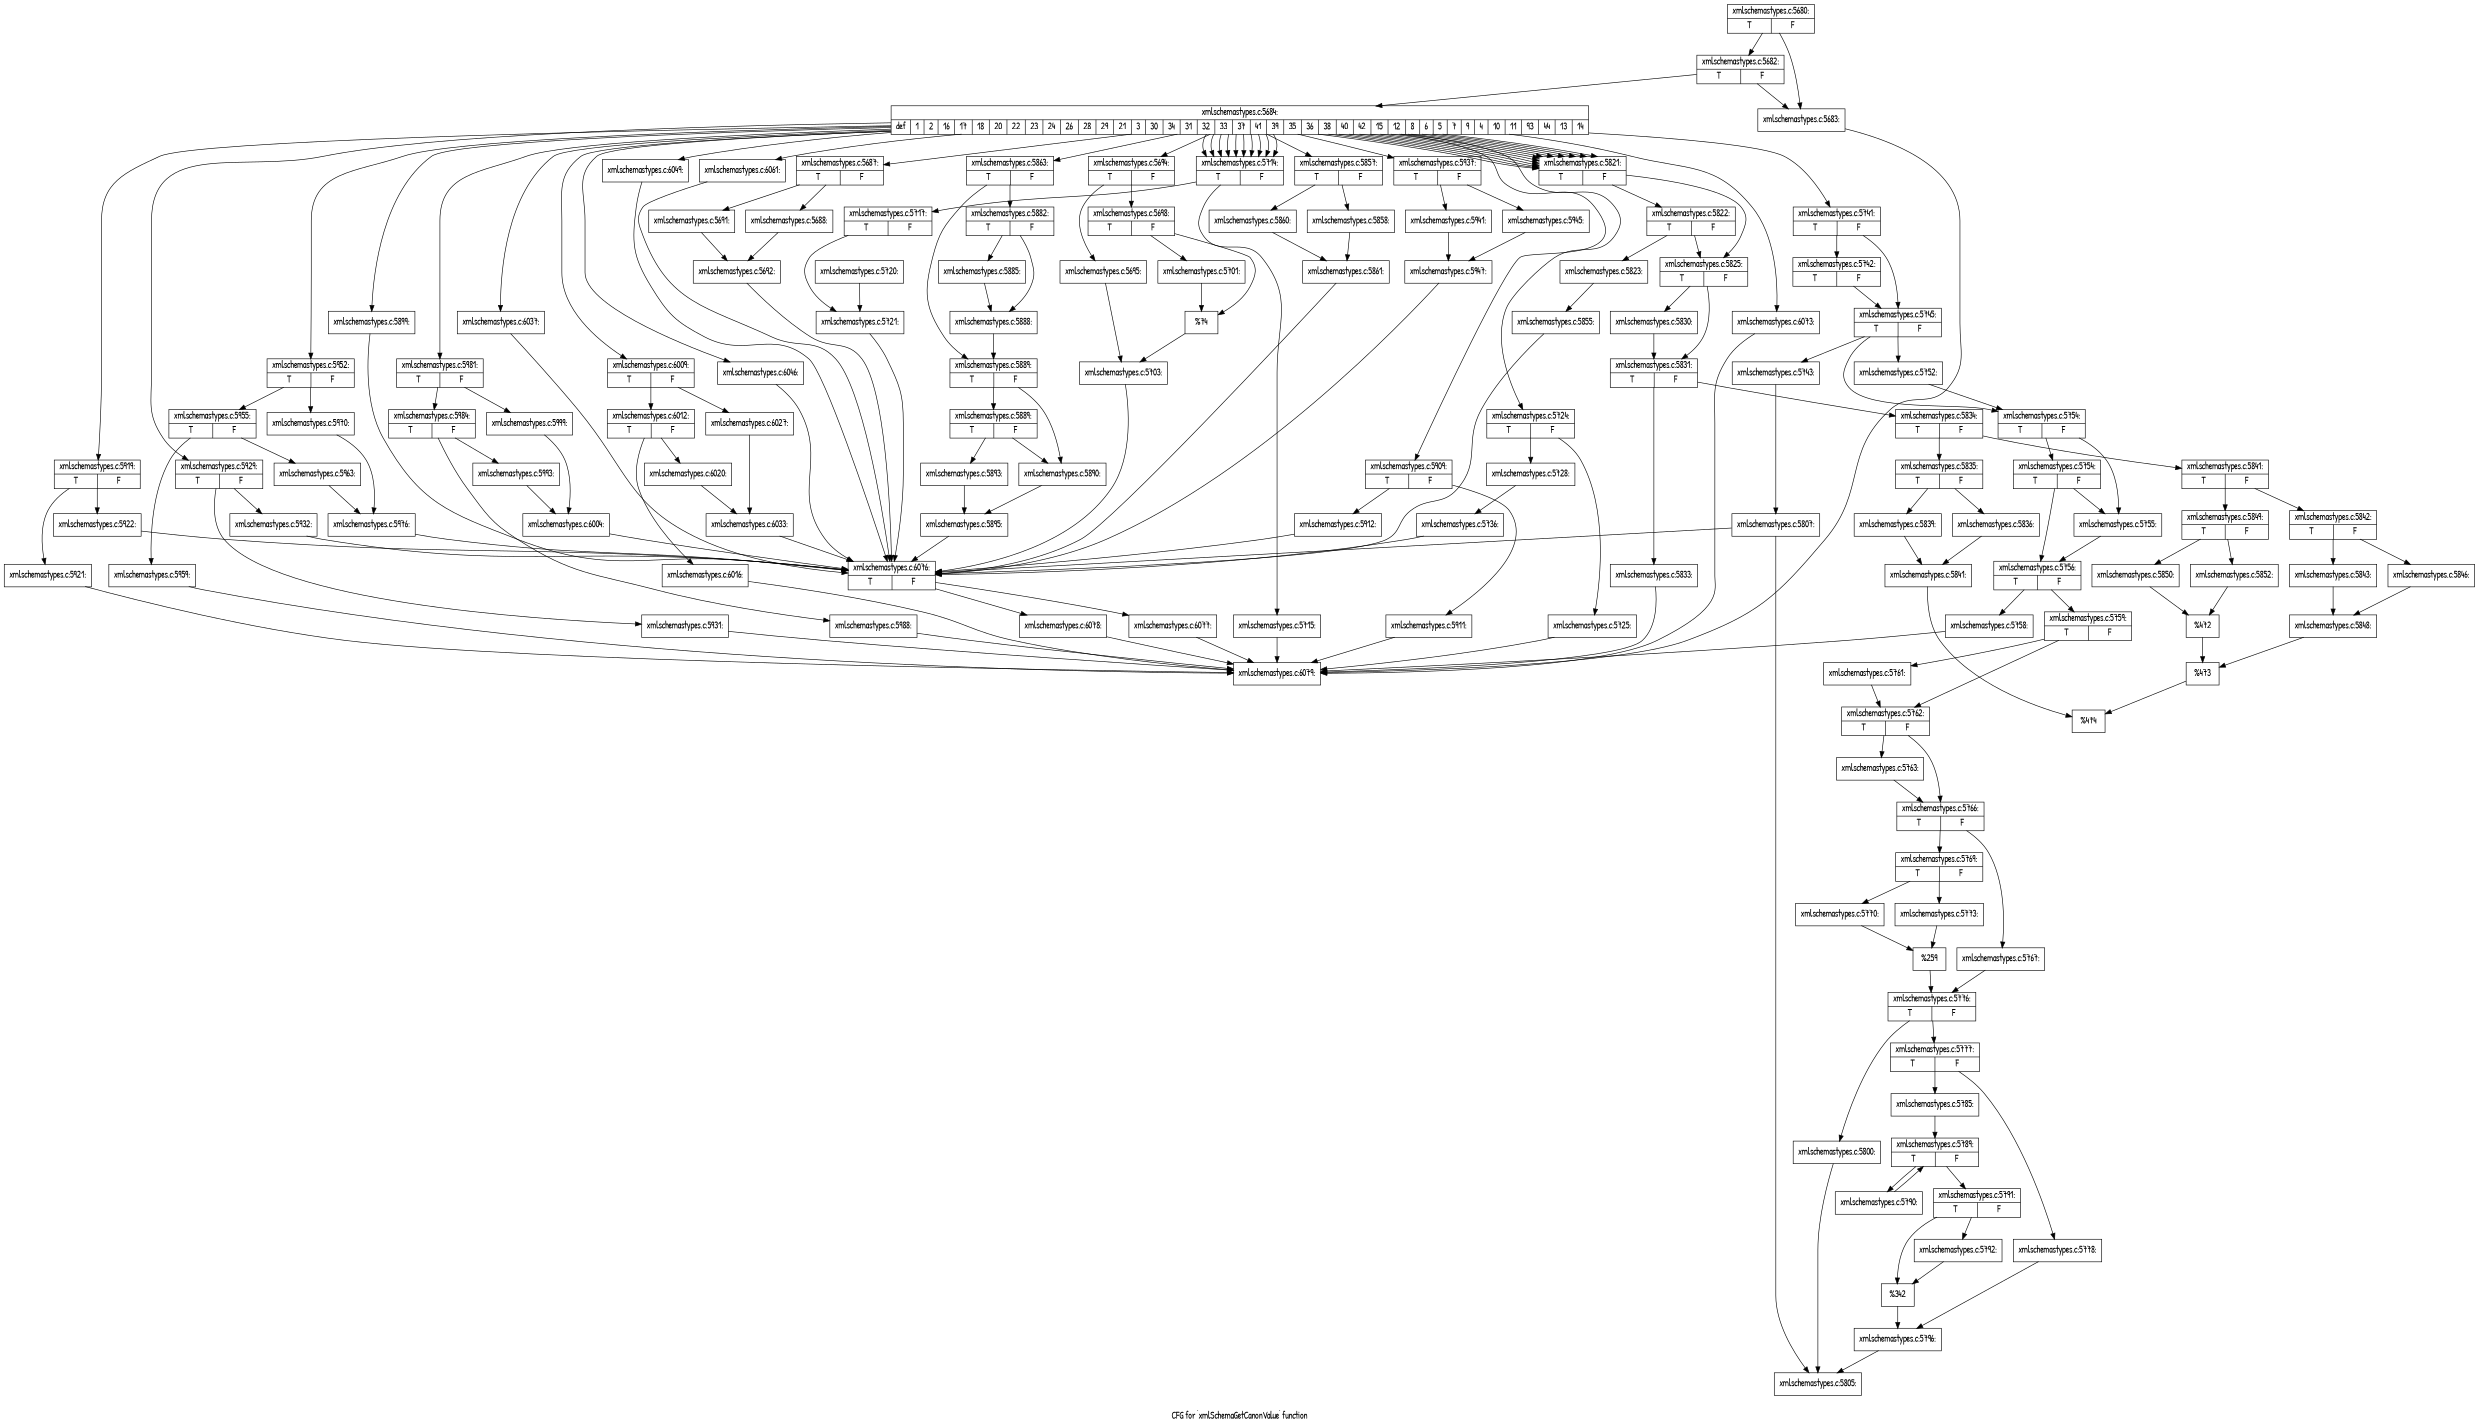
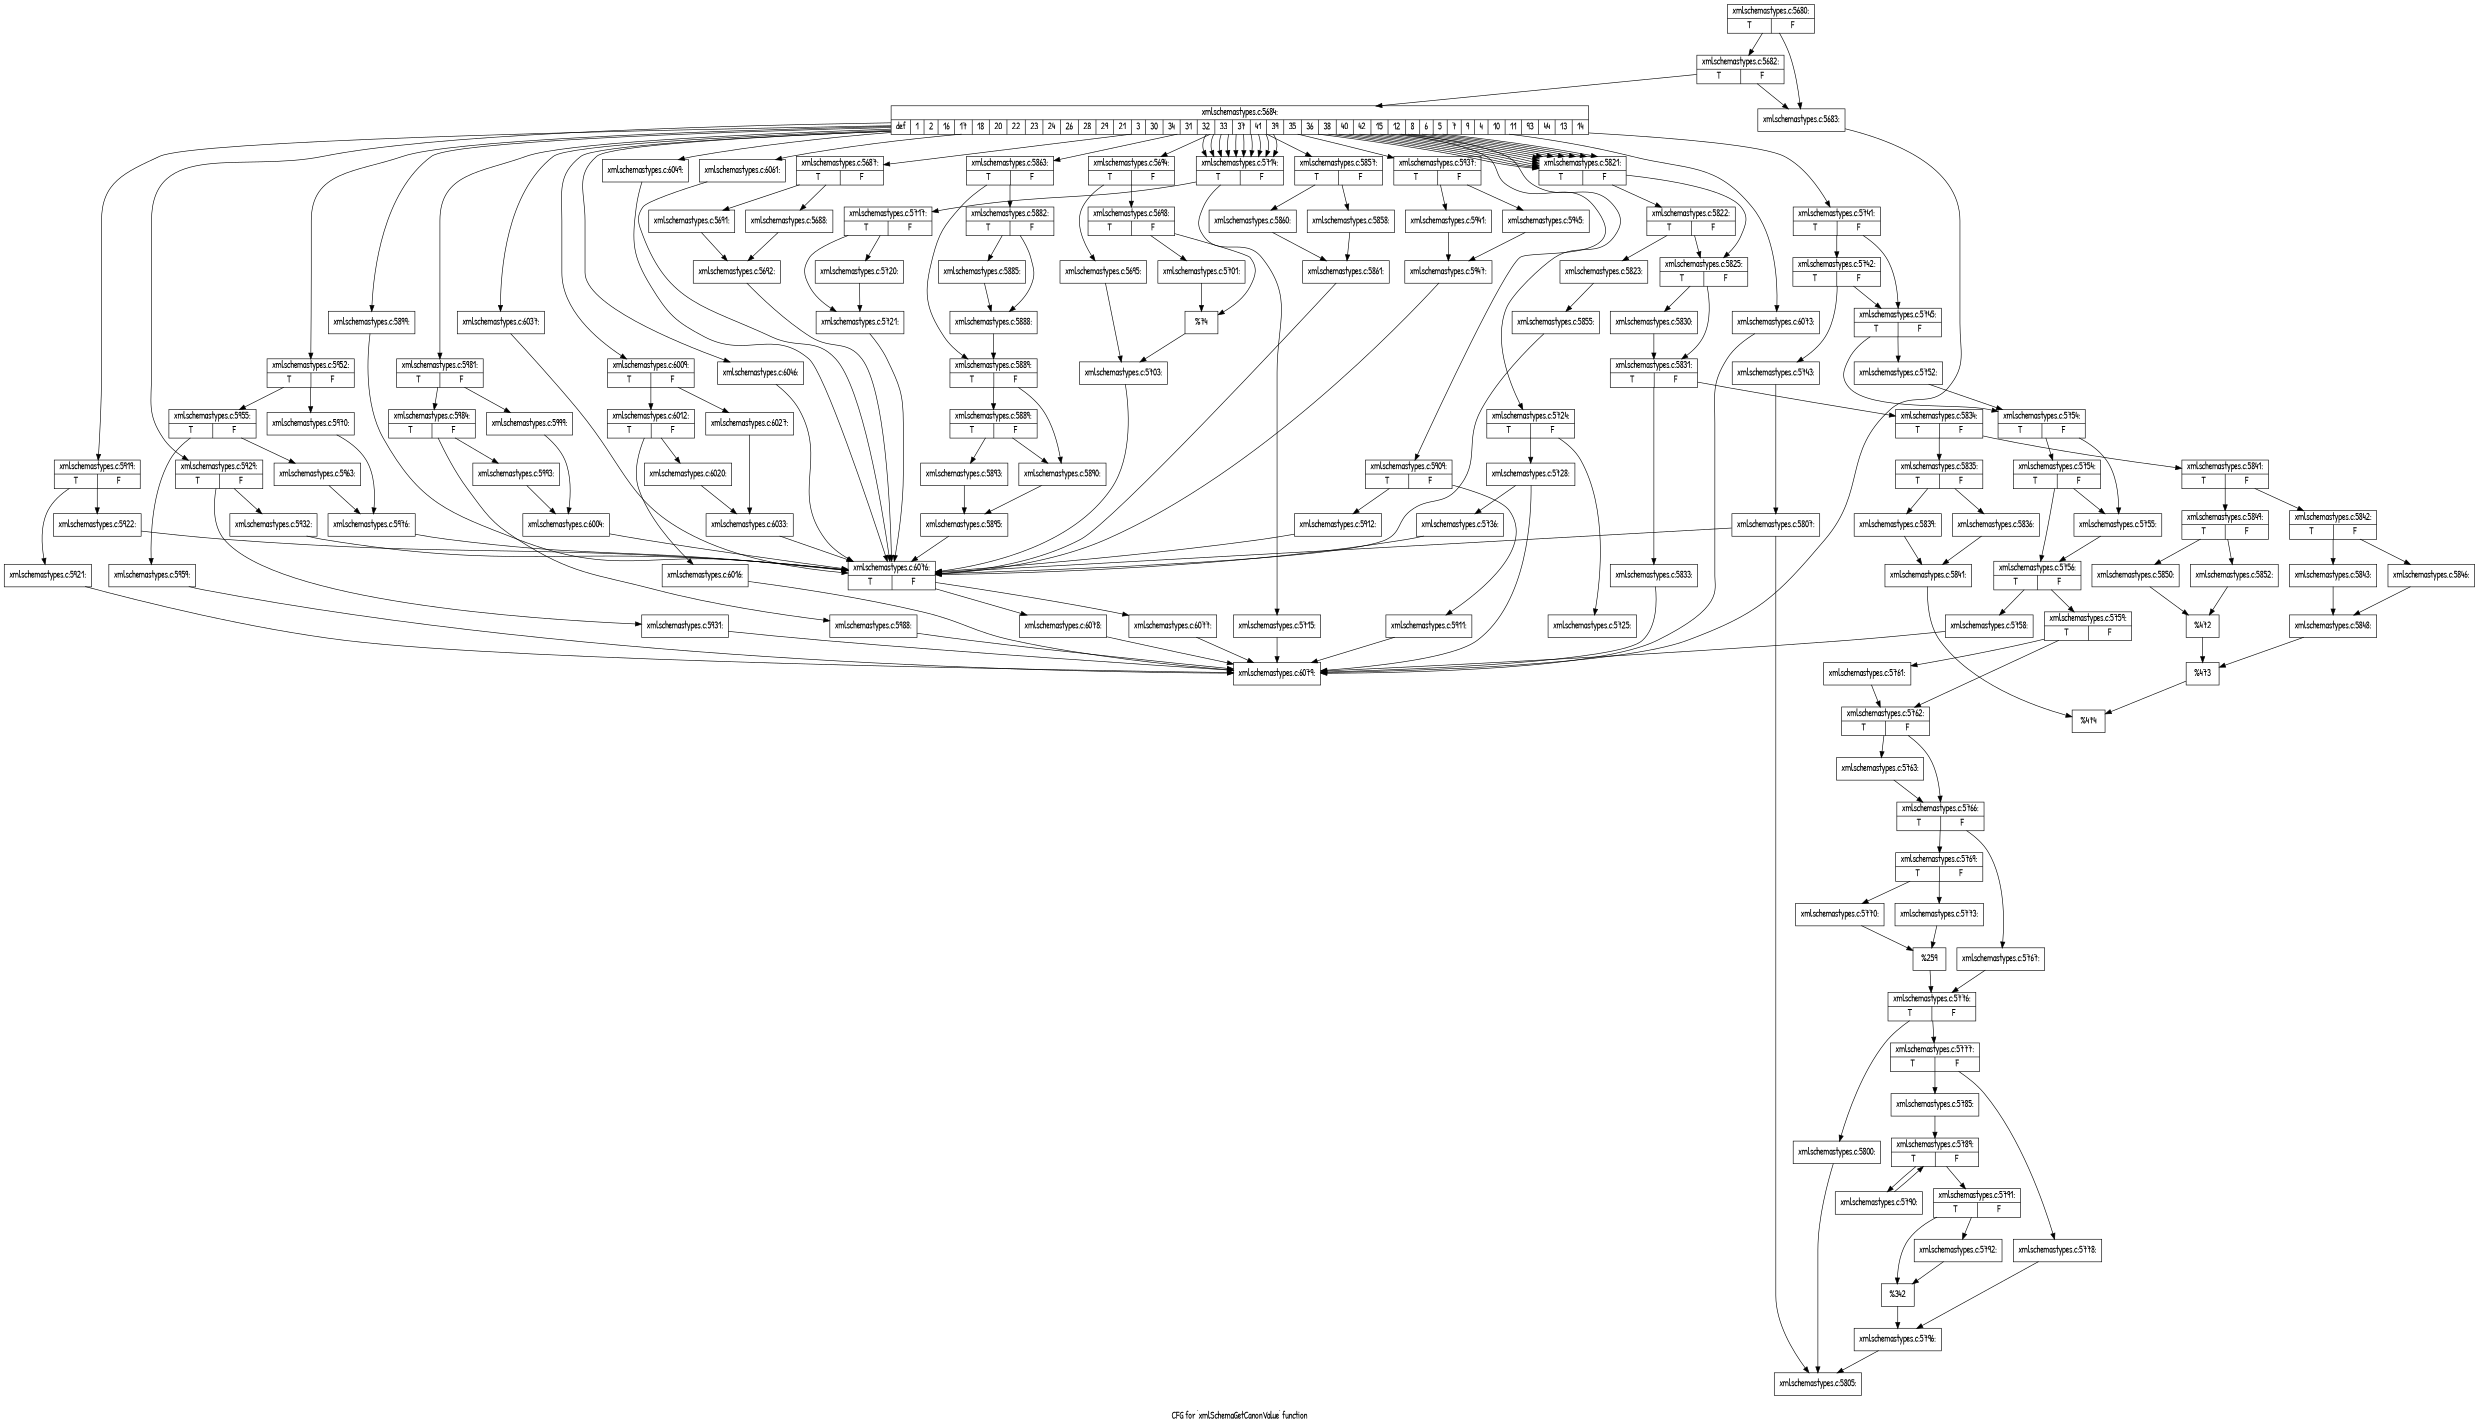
none -> (874, 245)
(1836, 348) -> (1830, 328)
(1441, 656) -> (1483, 635)
